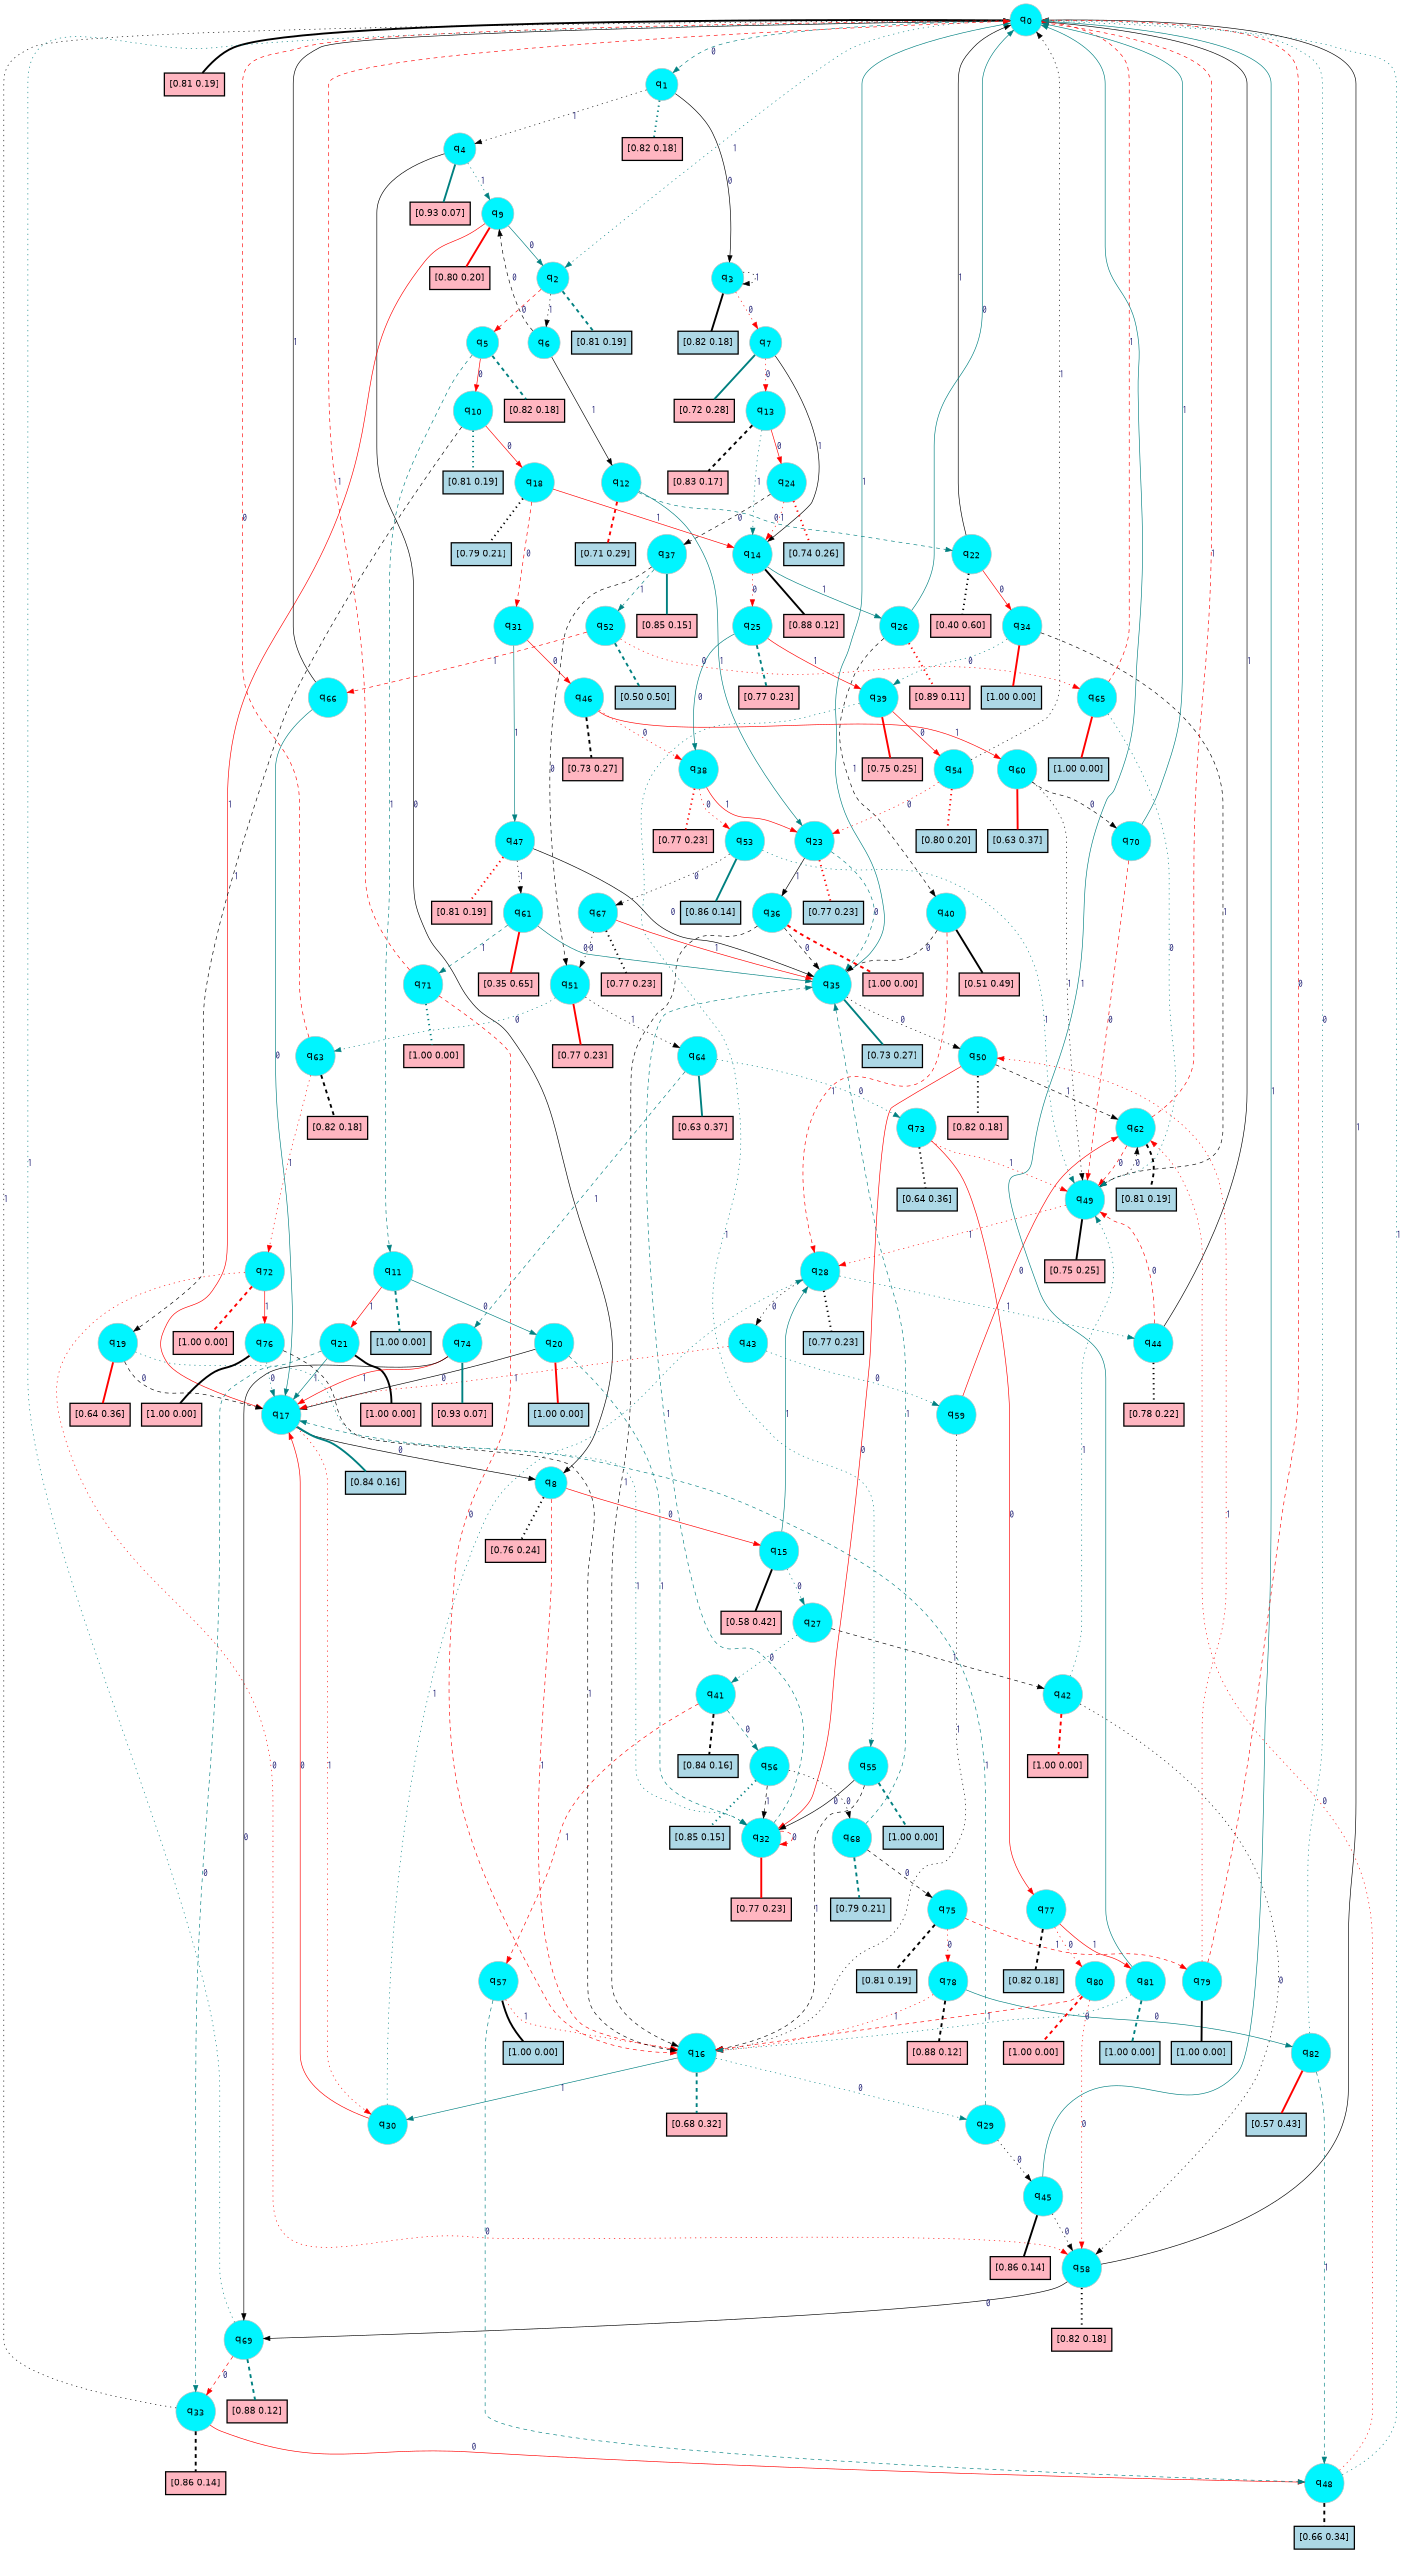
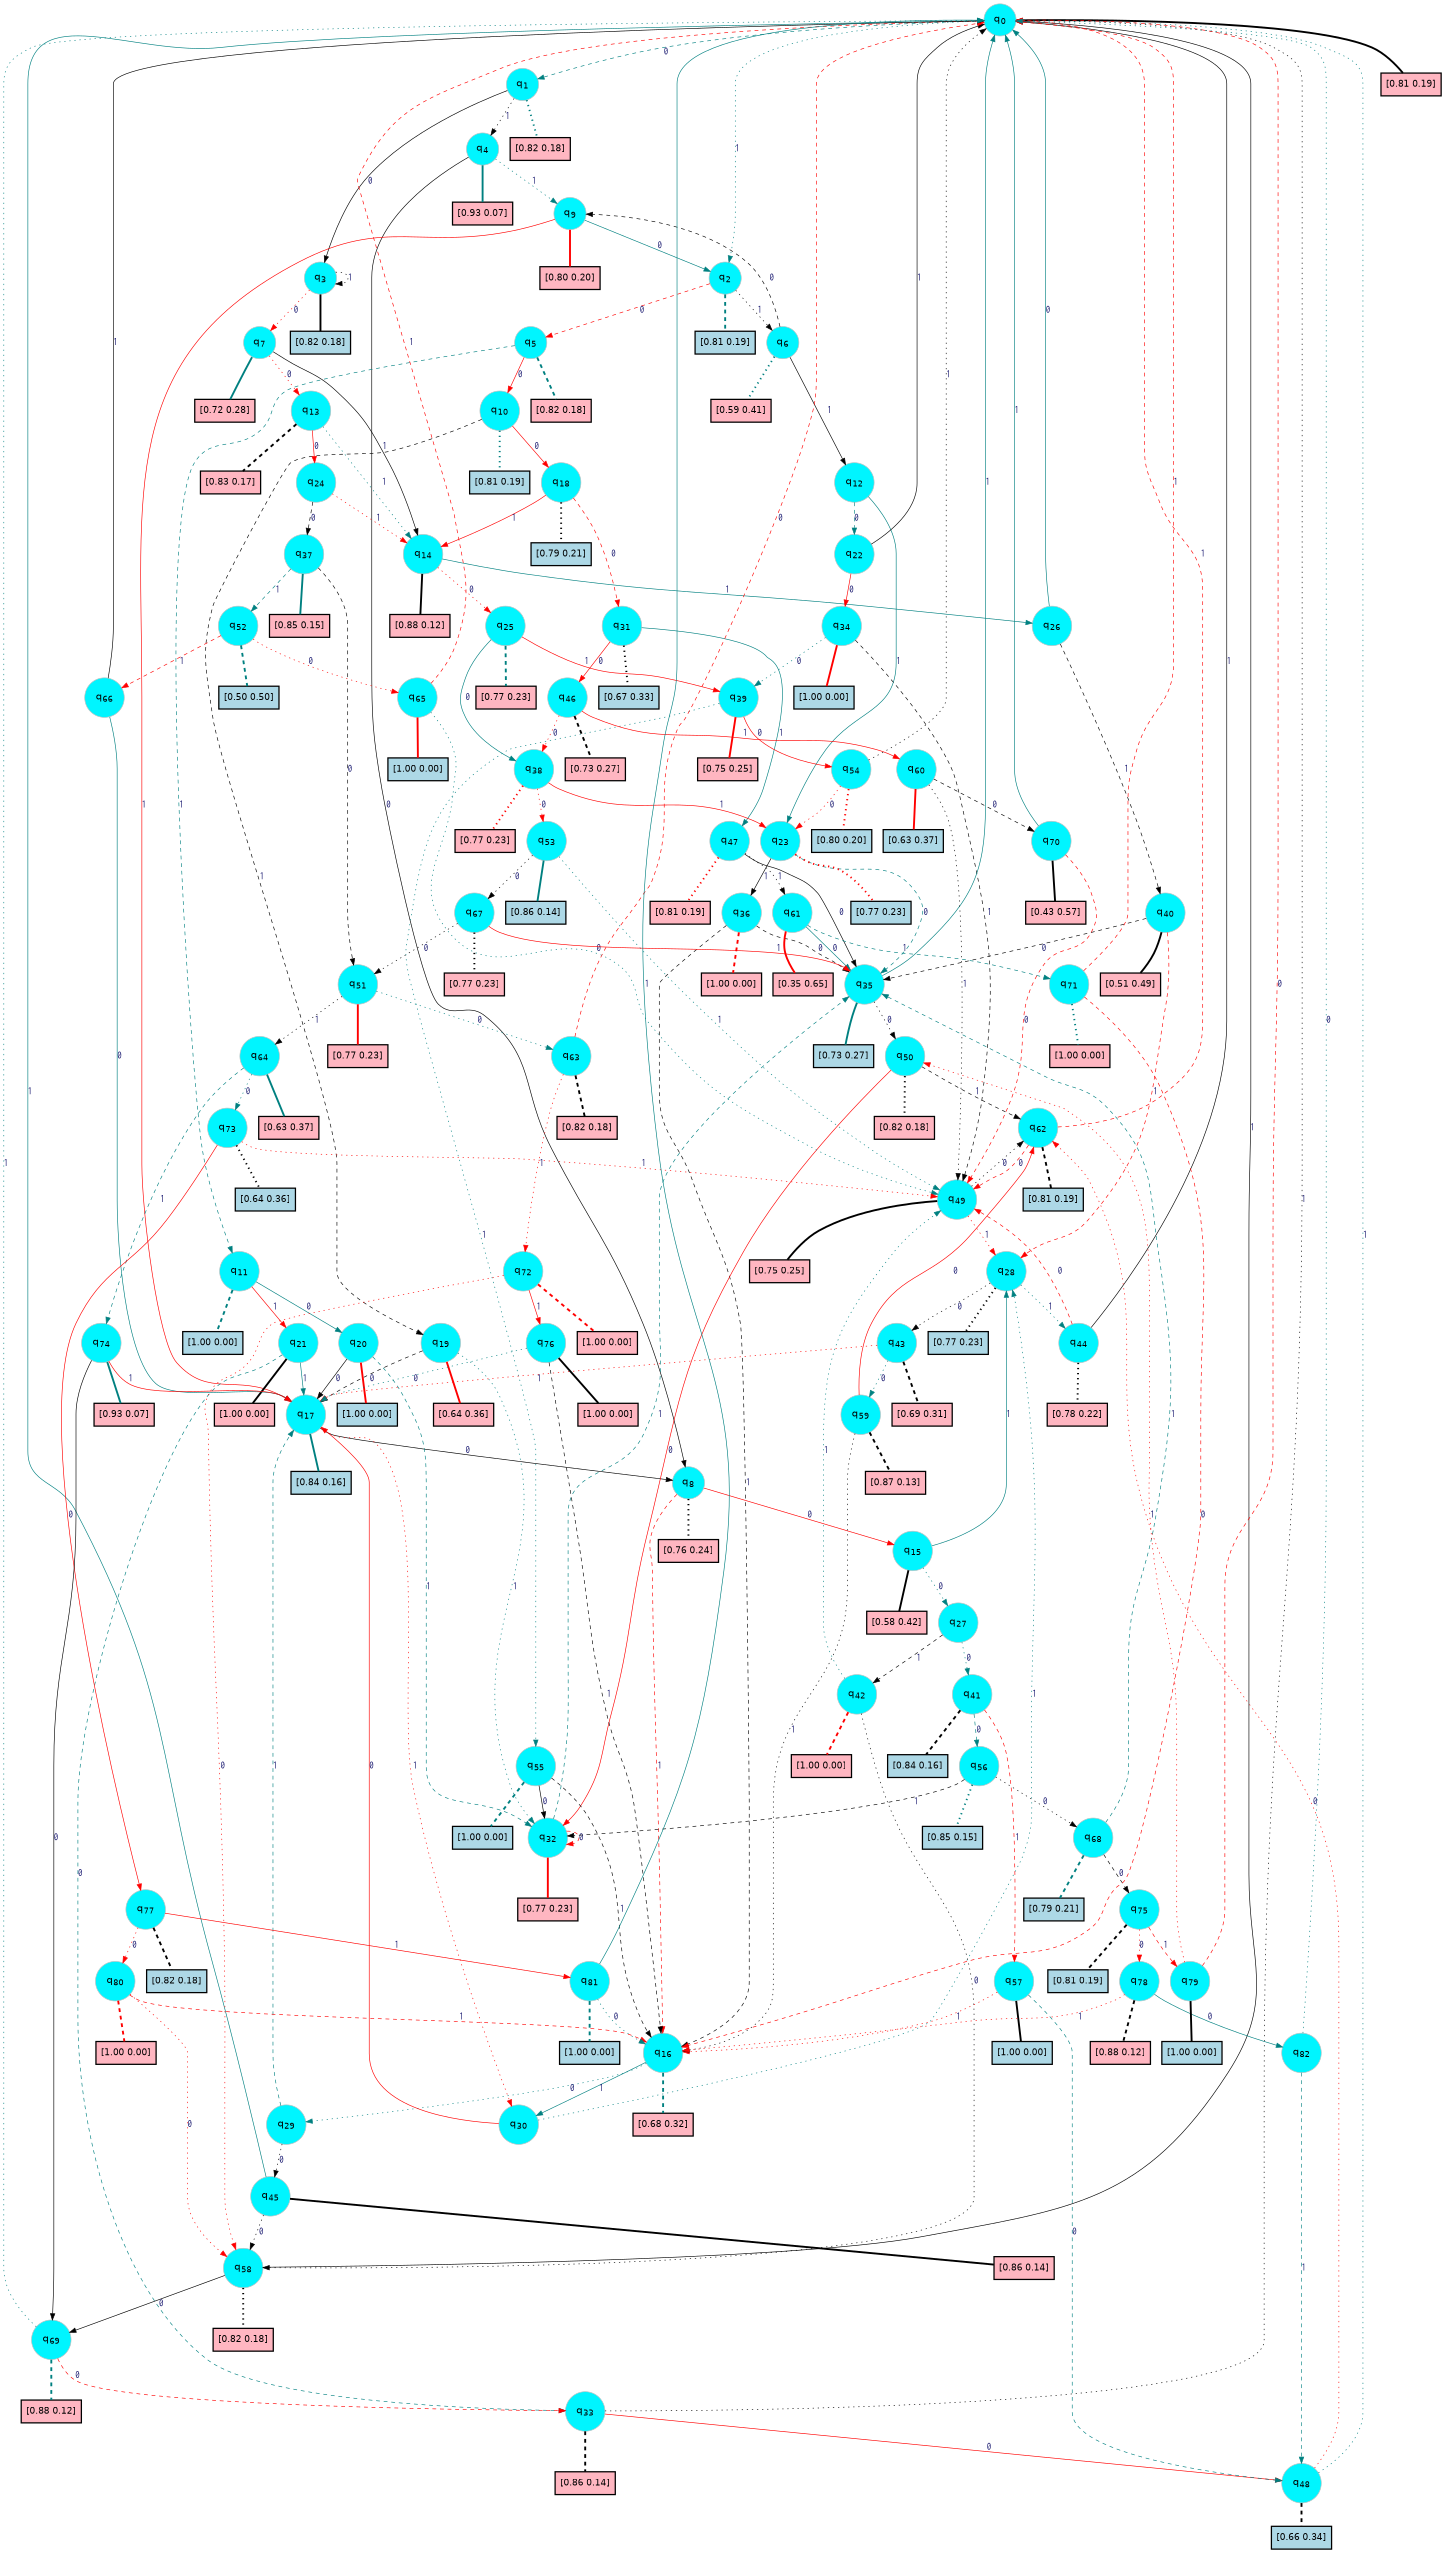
none -> (741, 411)
(605, 554) -> none
(814, 554) -> none
(961, 626) -> none
none -> (629, 698)
(940, 698) -> none
none -> (1056, 913)
none -> (922, 1415)
none -> (896, 1483)
(1276, 2125) -> none
